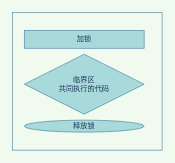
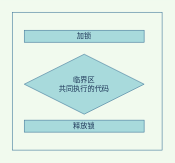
(84, 39) -> (84, 36)
(84, 126) -> (84, 126)
